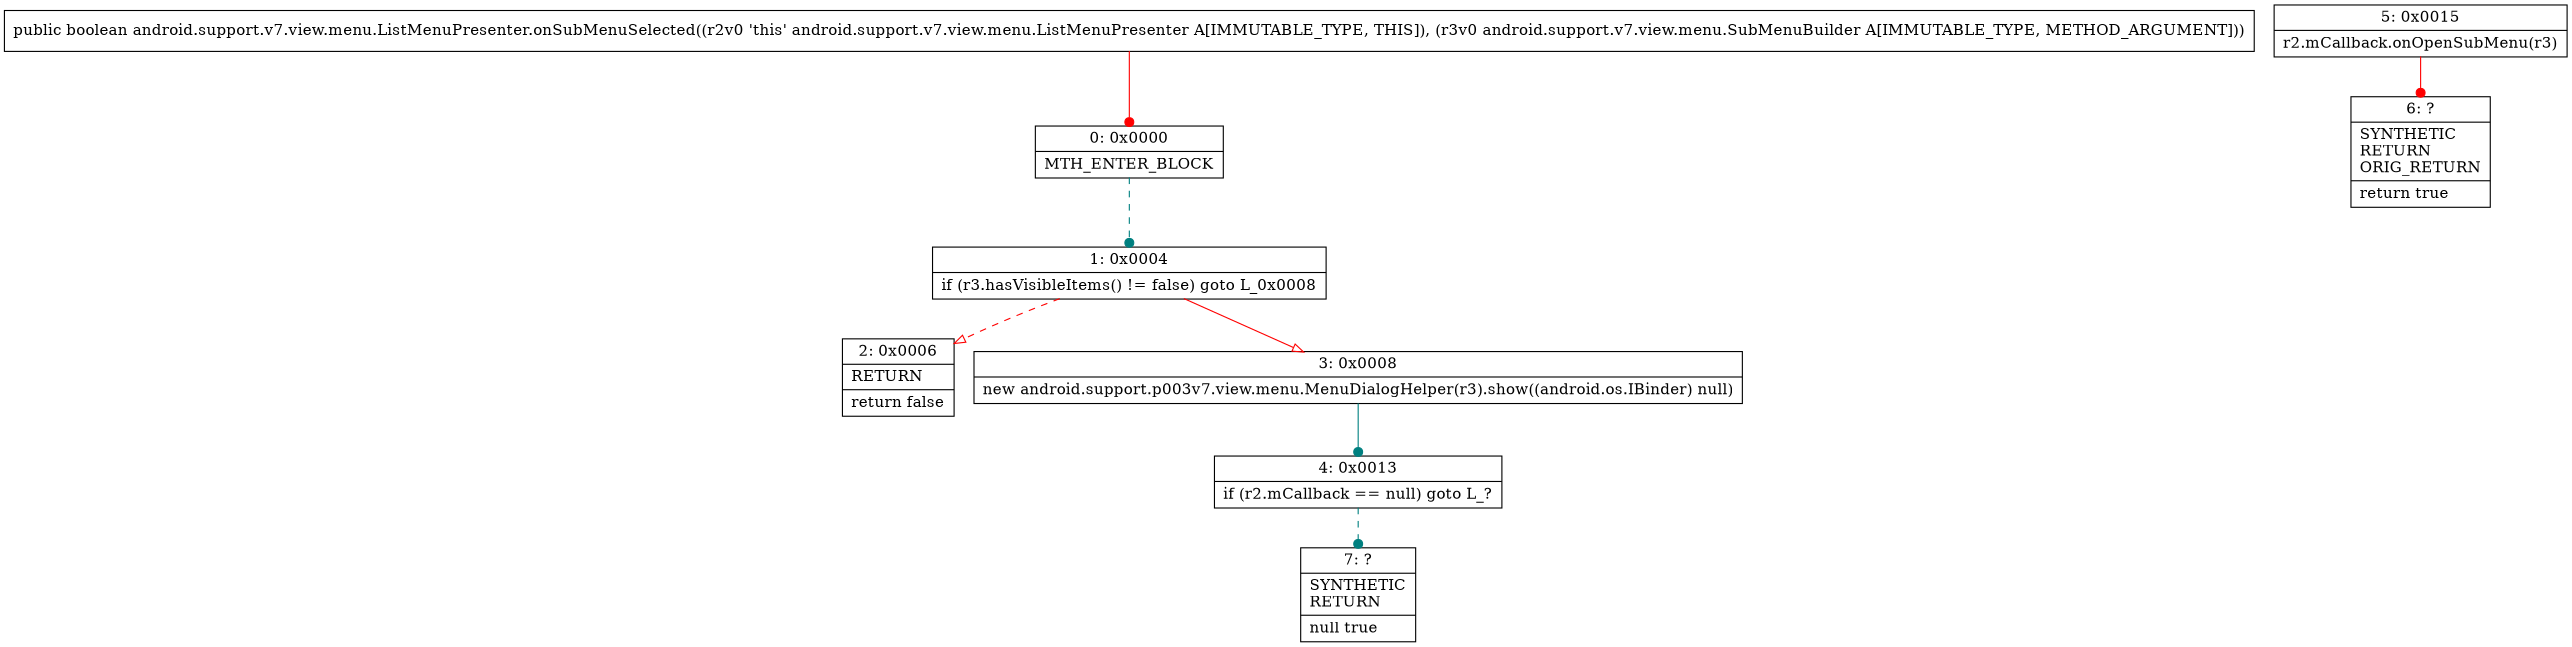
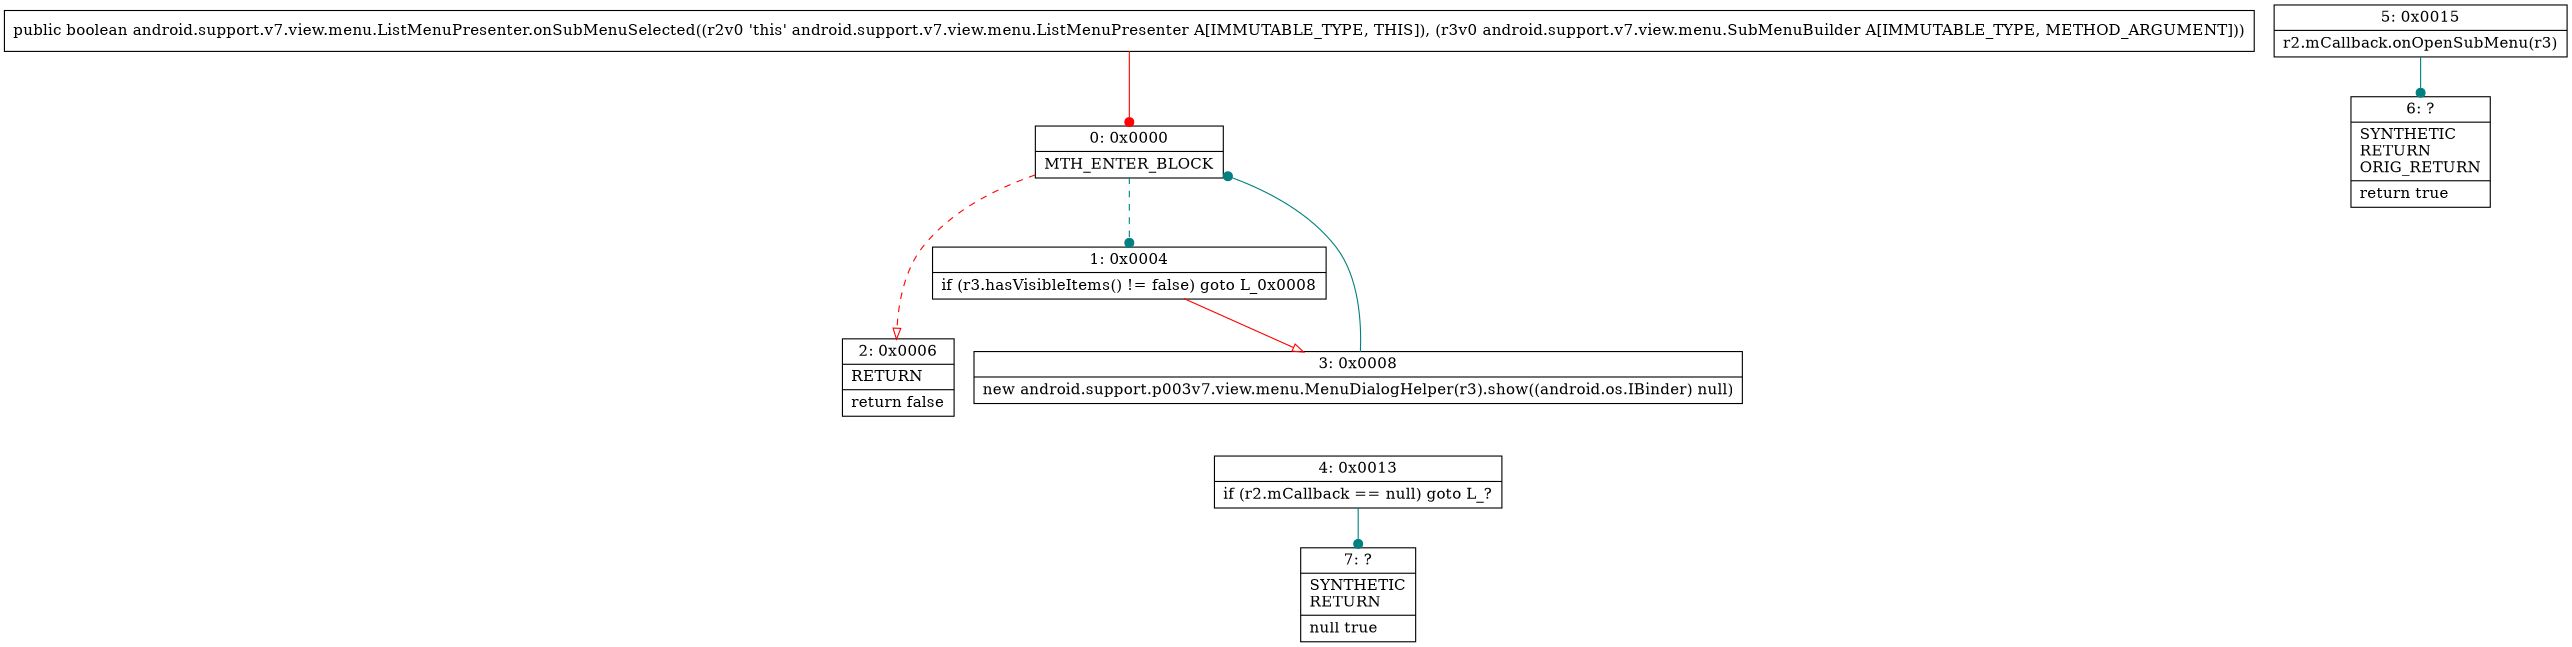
(2421, 72) -> (2421, 72)
(1012, 318) -> (939, 229)
(1358, 425) -> (1331, 241)
(1358, 524) -> (1358, 524)
